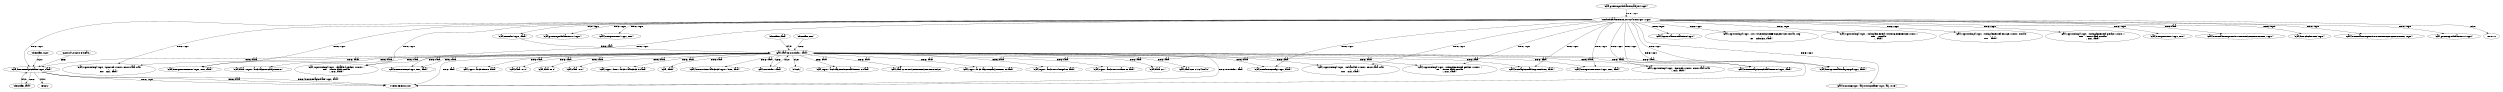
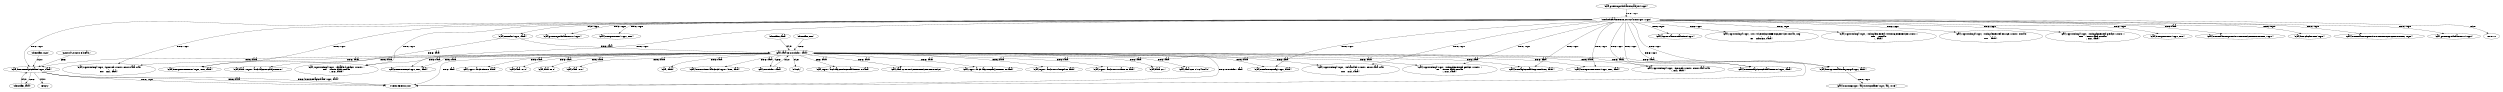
(1760, 52) -> (1854, 77)
(409, 58) -> (398, 55)
(623, 69) -> none
